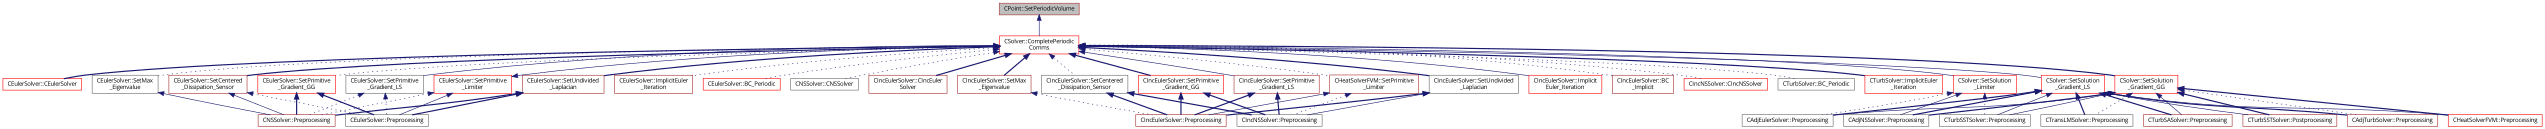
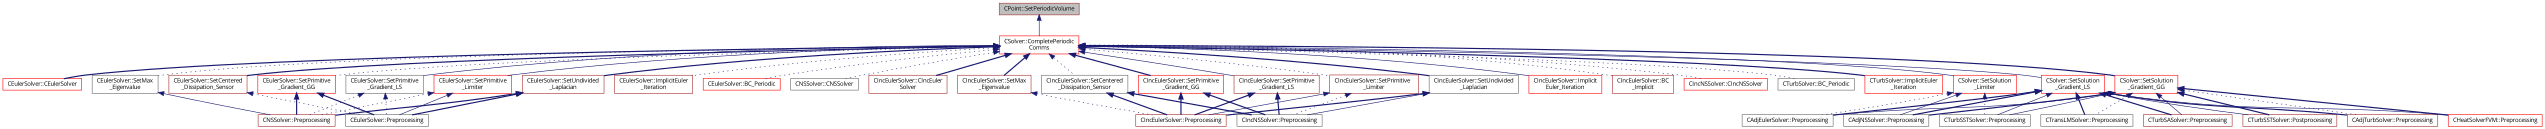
(686, 59) -> (665, 60)
(1374, 84) -> (1374, 84)
(259, 105) -> none
